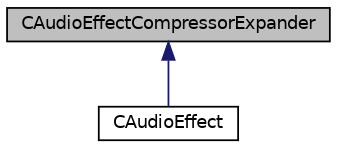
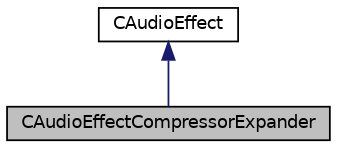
(168, 83) -> (168, 83)
